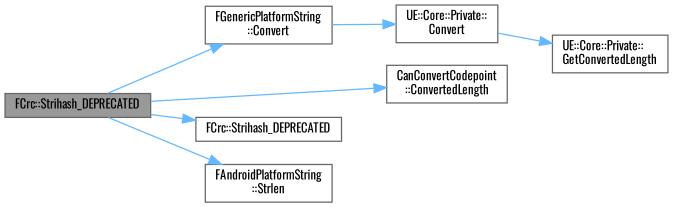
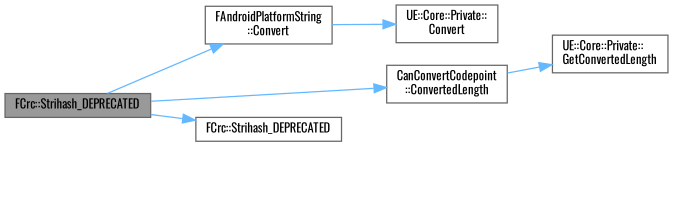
(269, 25) -> (269, 25)
(519, 37) -> (523, 70)
(269, 183) -> none
